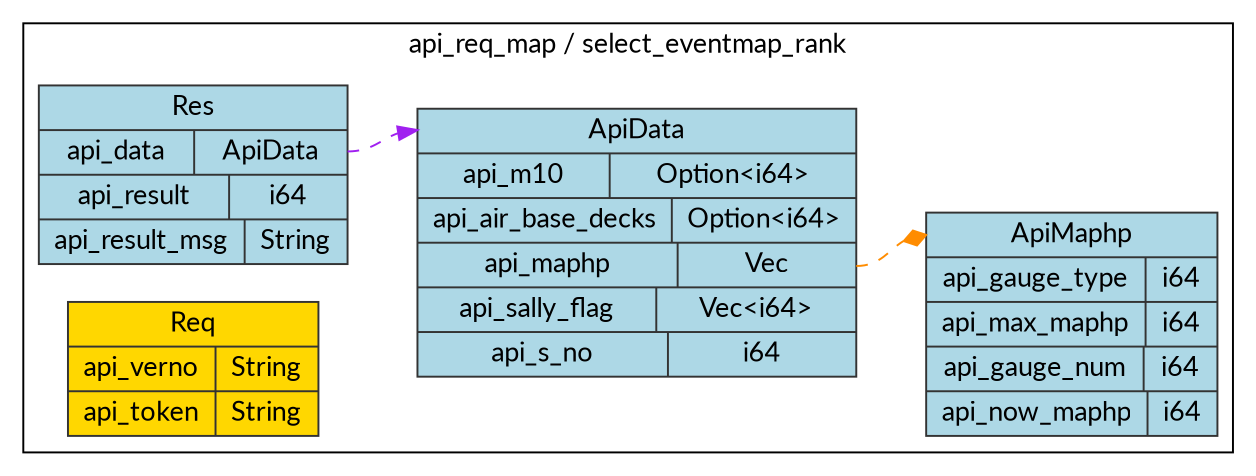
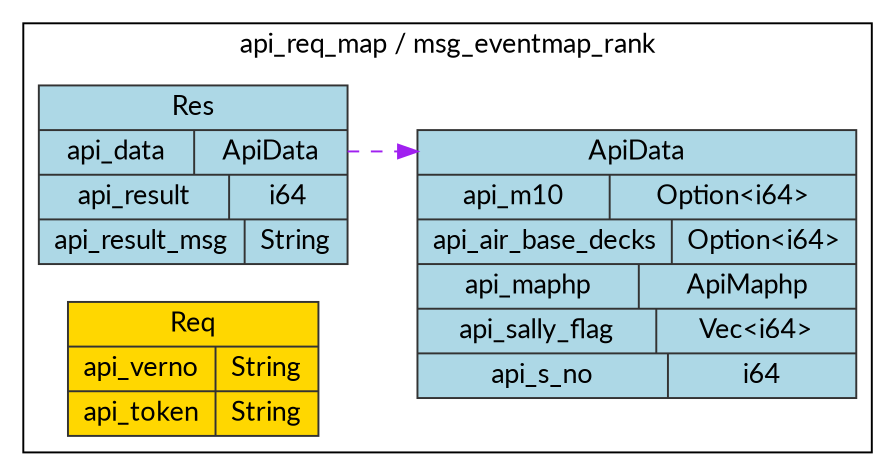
(628, 46) -> (448, 46)
(767, 264) -> (748, 285)
(1072, 324) -> none
